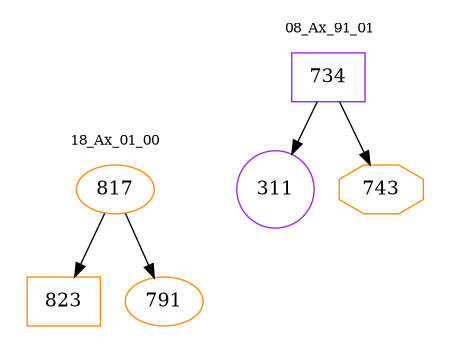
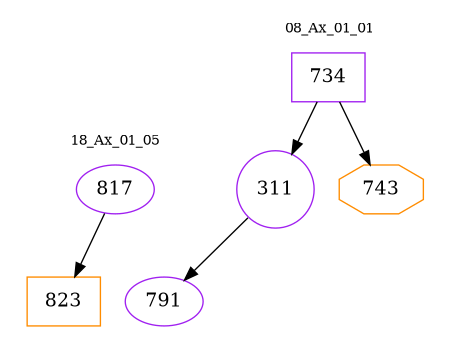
(330, 29) -> (330, 29)
(115, 141) -> (115, 141)
(115, 189) -> (115, 189)
(137, 239) -> (221, 244)
(164, 301) -> (164, 301)
